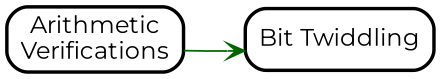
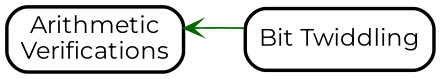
(205, 51) -> (223, 28)
